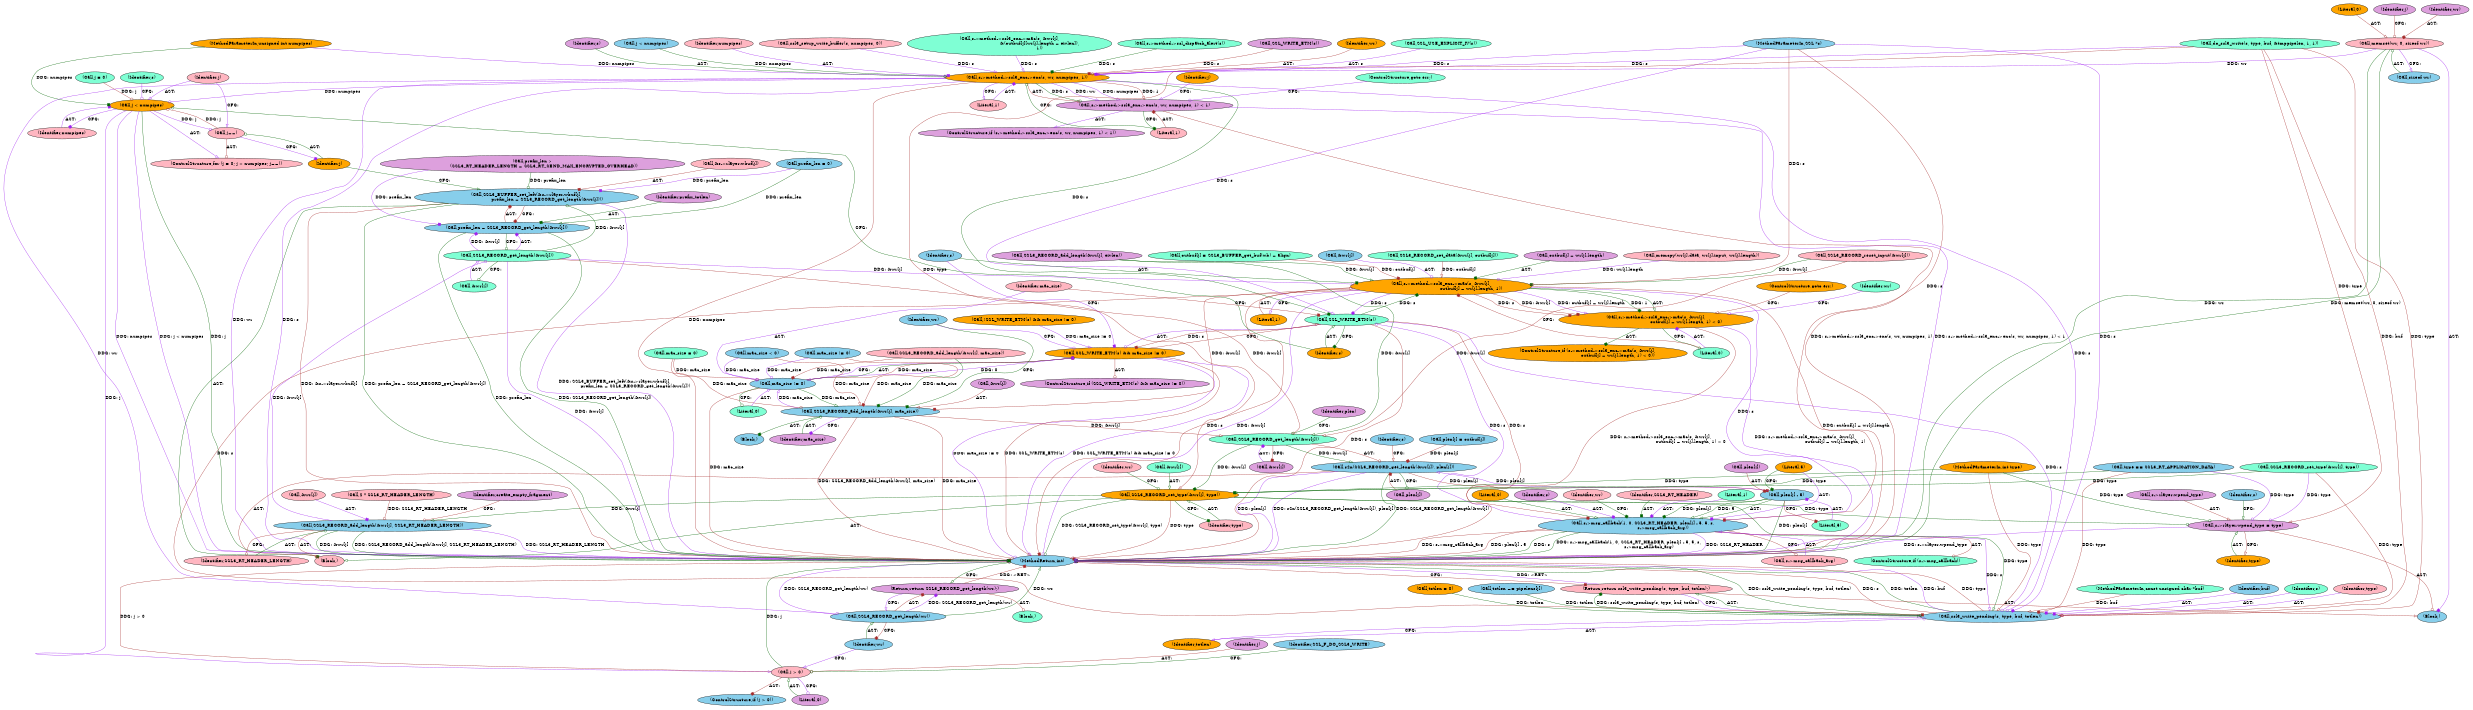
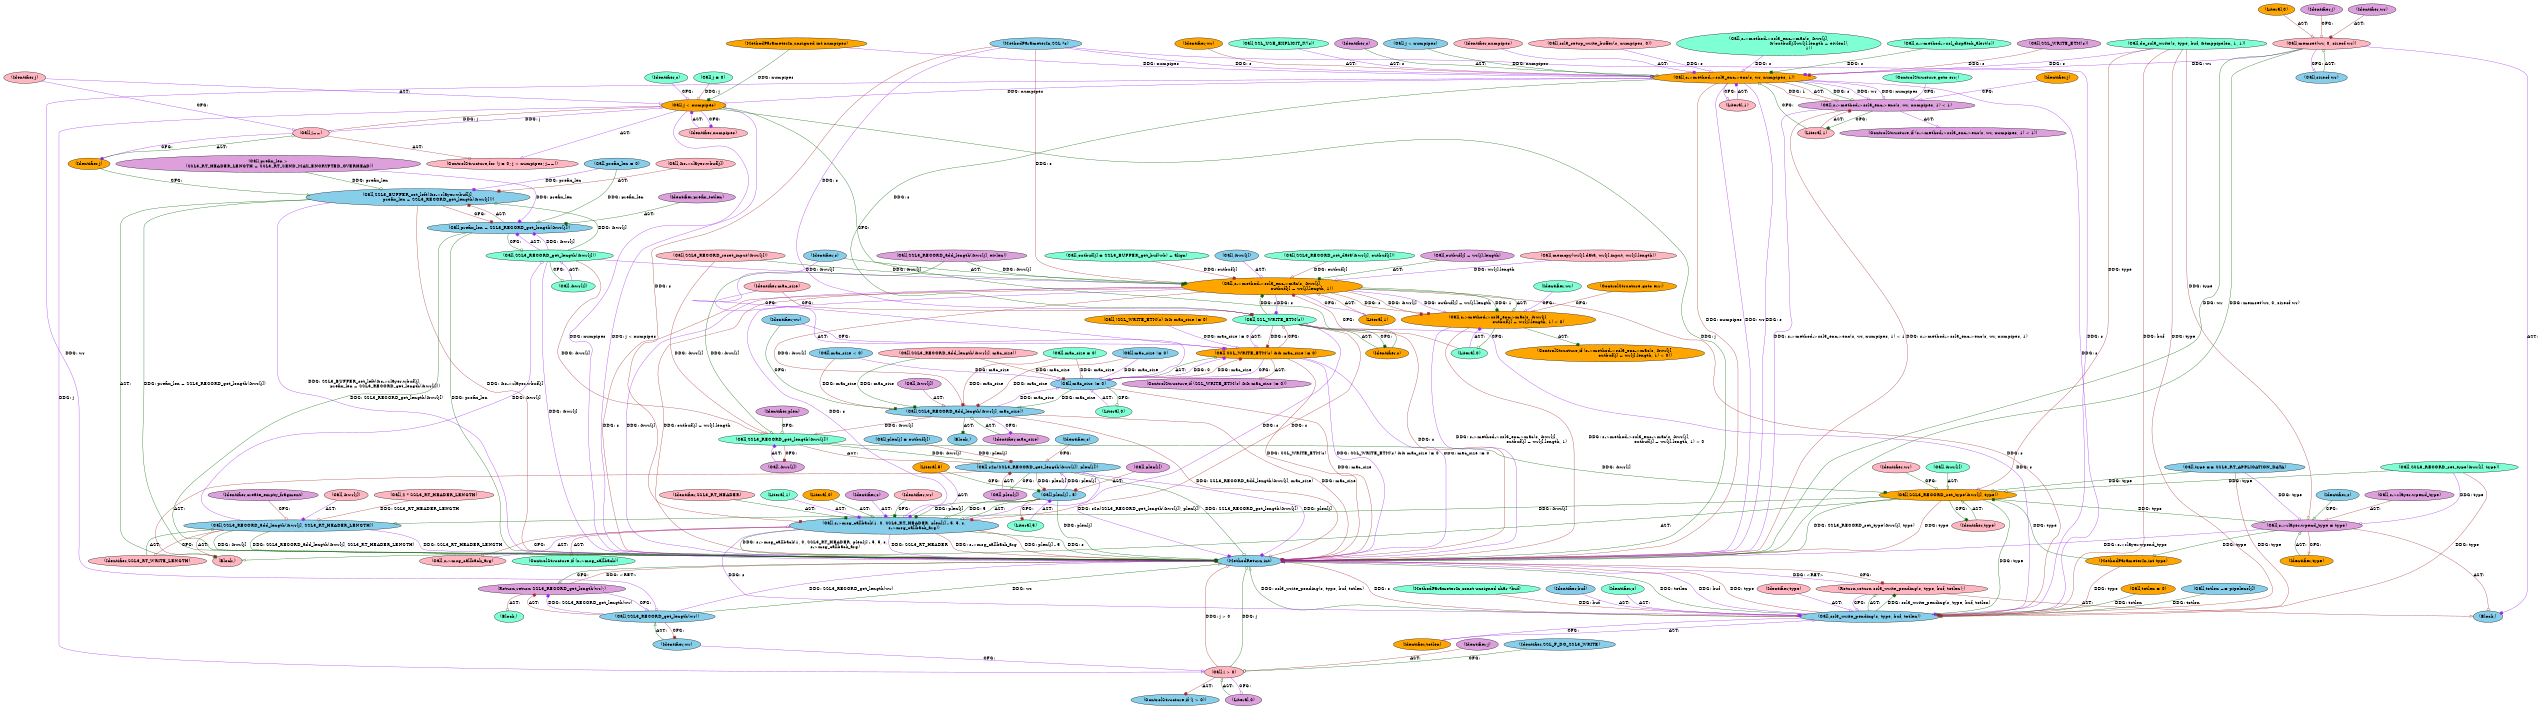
(2104, 502) -> (2216, 541)
(246, 561) -> (147, 561)
